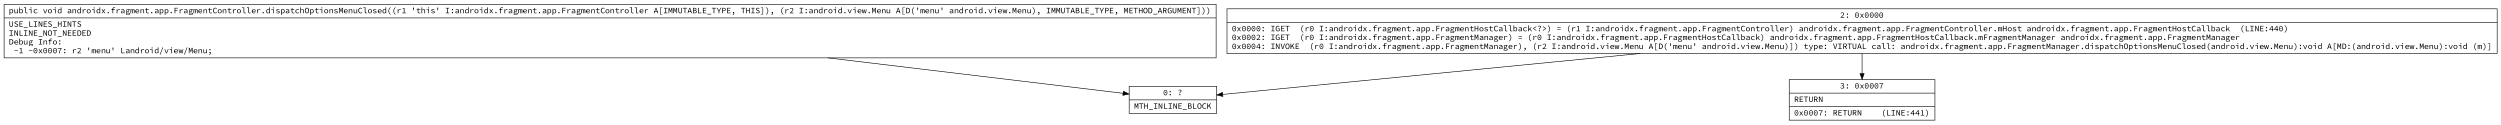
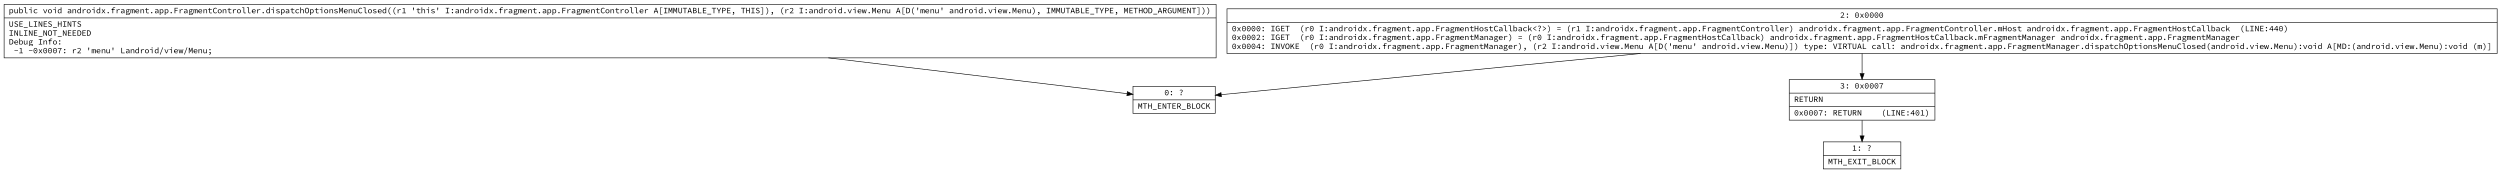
(1173, 106) -> (1174, 106)
(1862, 113) -> (1862, 113)
none -> (1862, 155)
